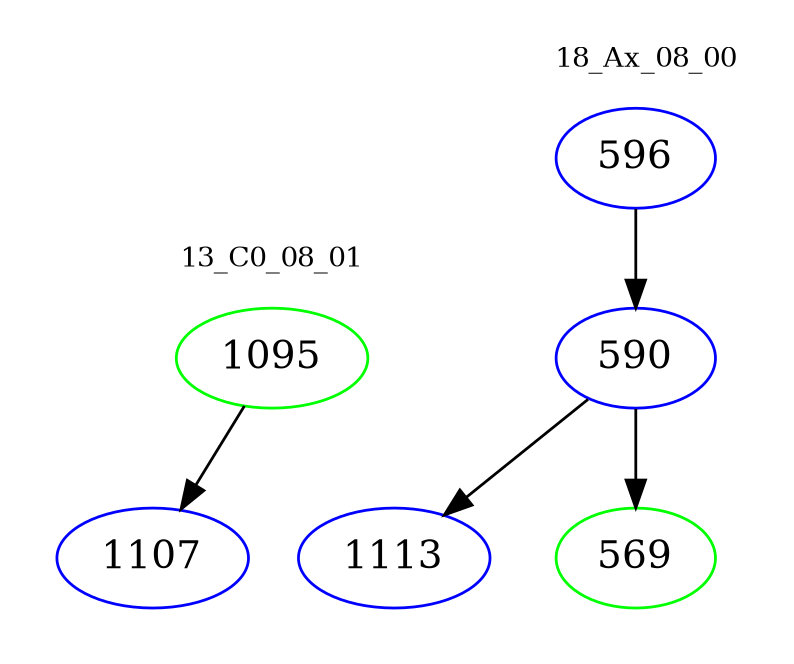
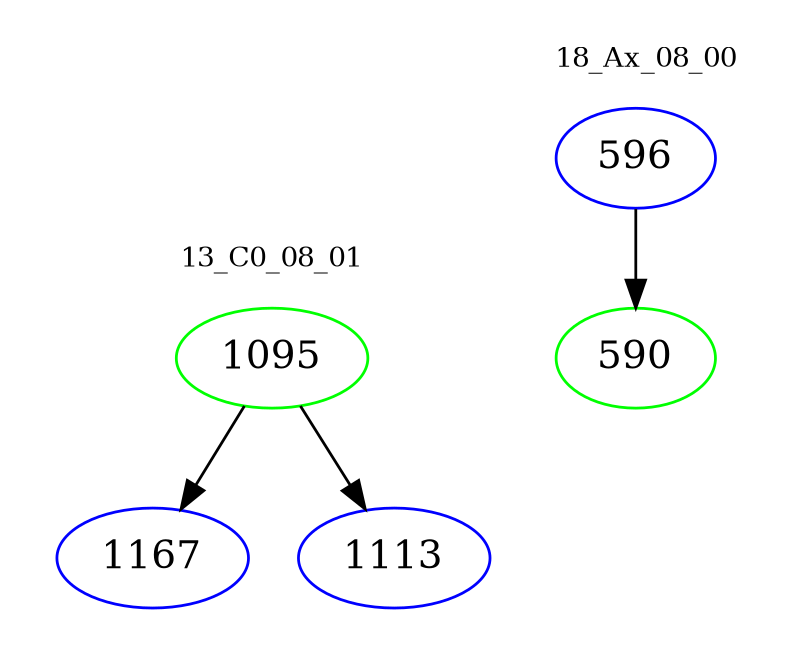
(636, 358) -> (636, 358)
(552, 429) -> (325, 446)
(153, 558) -> (153, 558)
(636, 558) -> none
